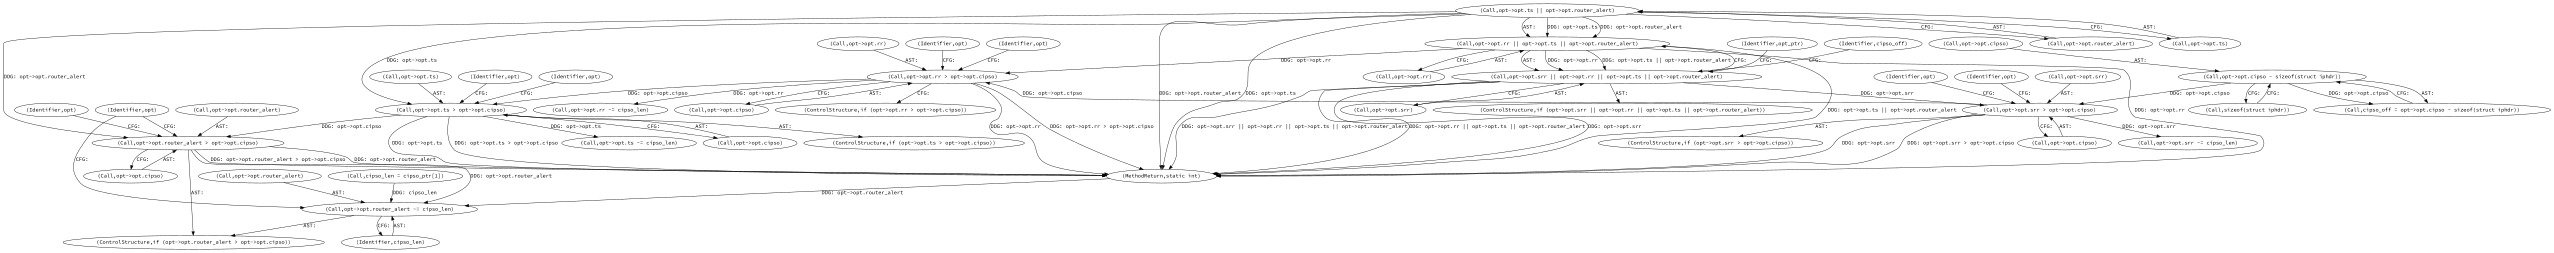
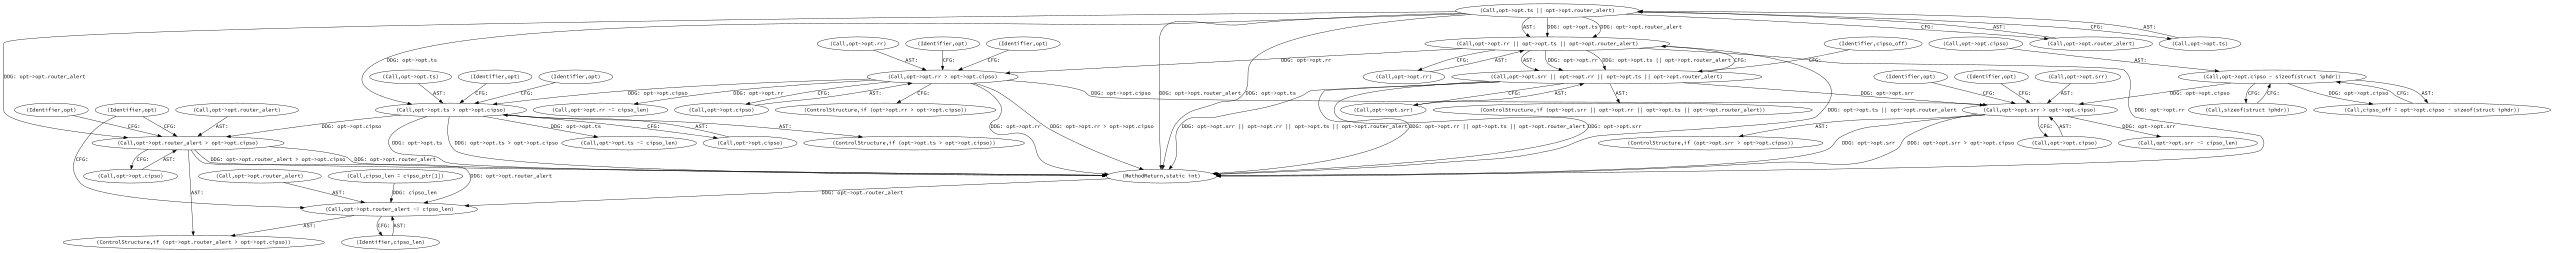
(1772, 44) -> none
(1512, 102) -> (1518, 102)
